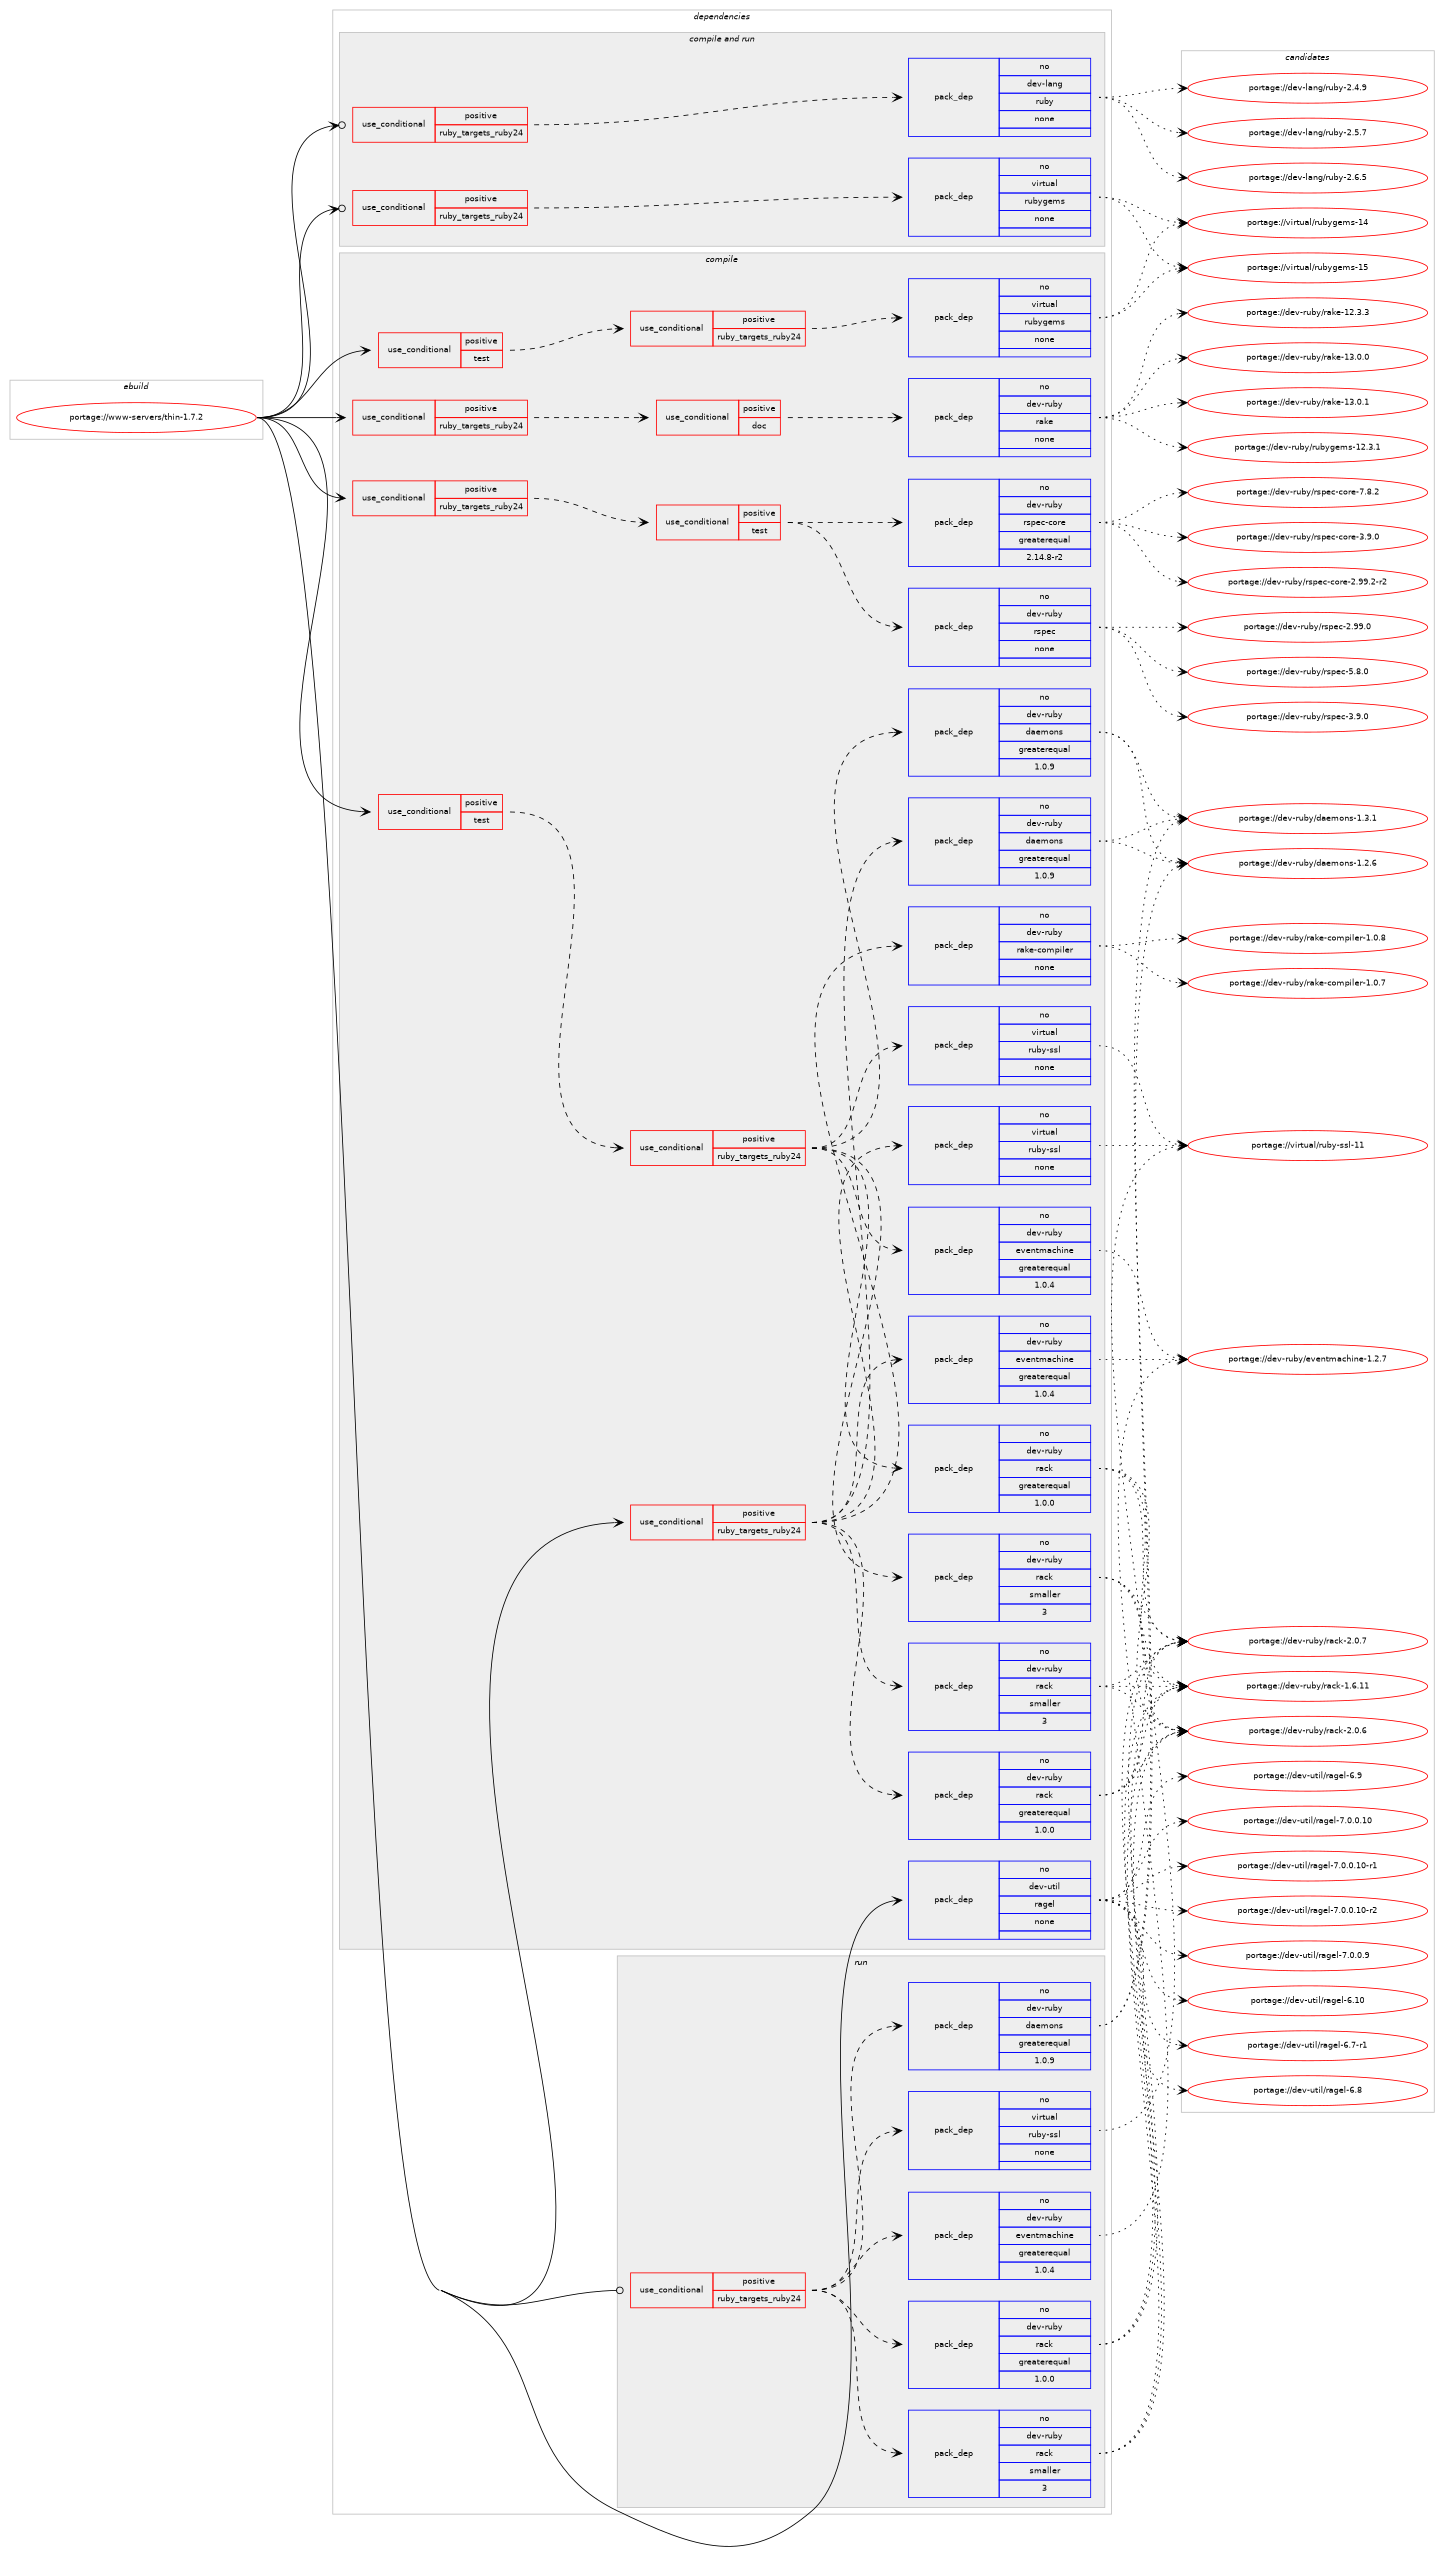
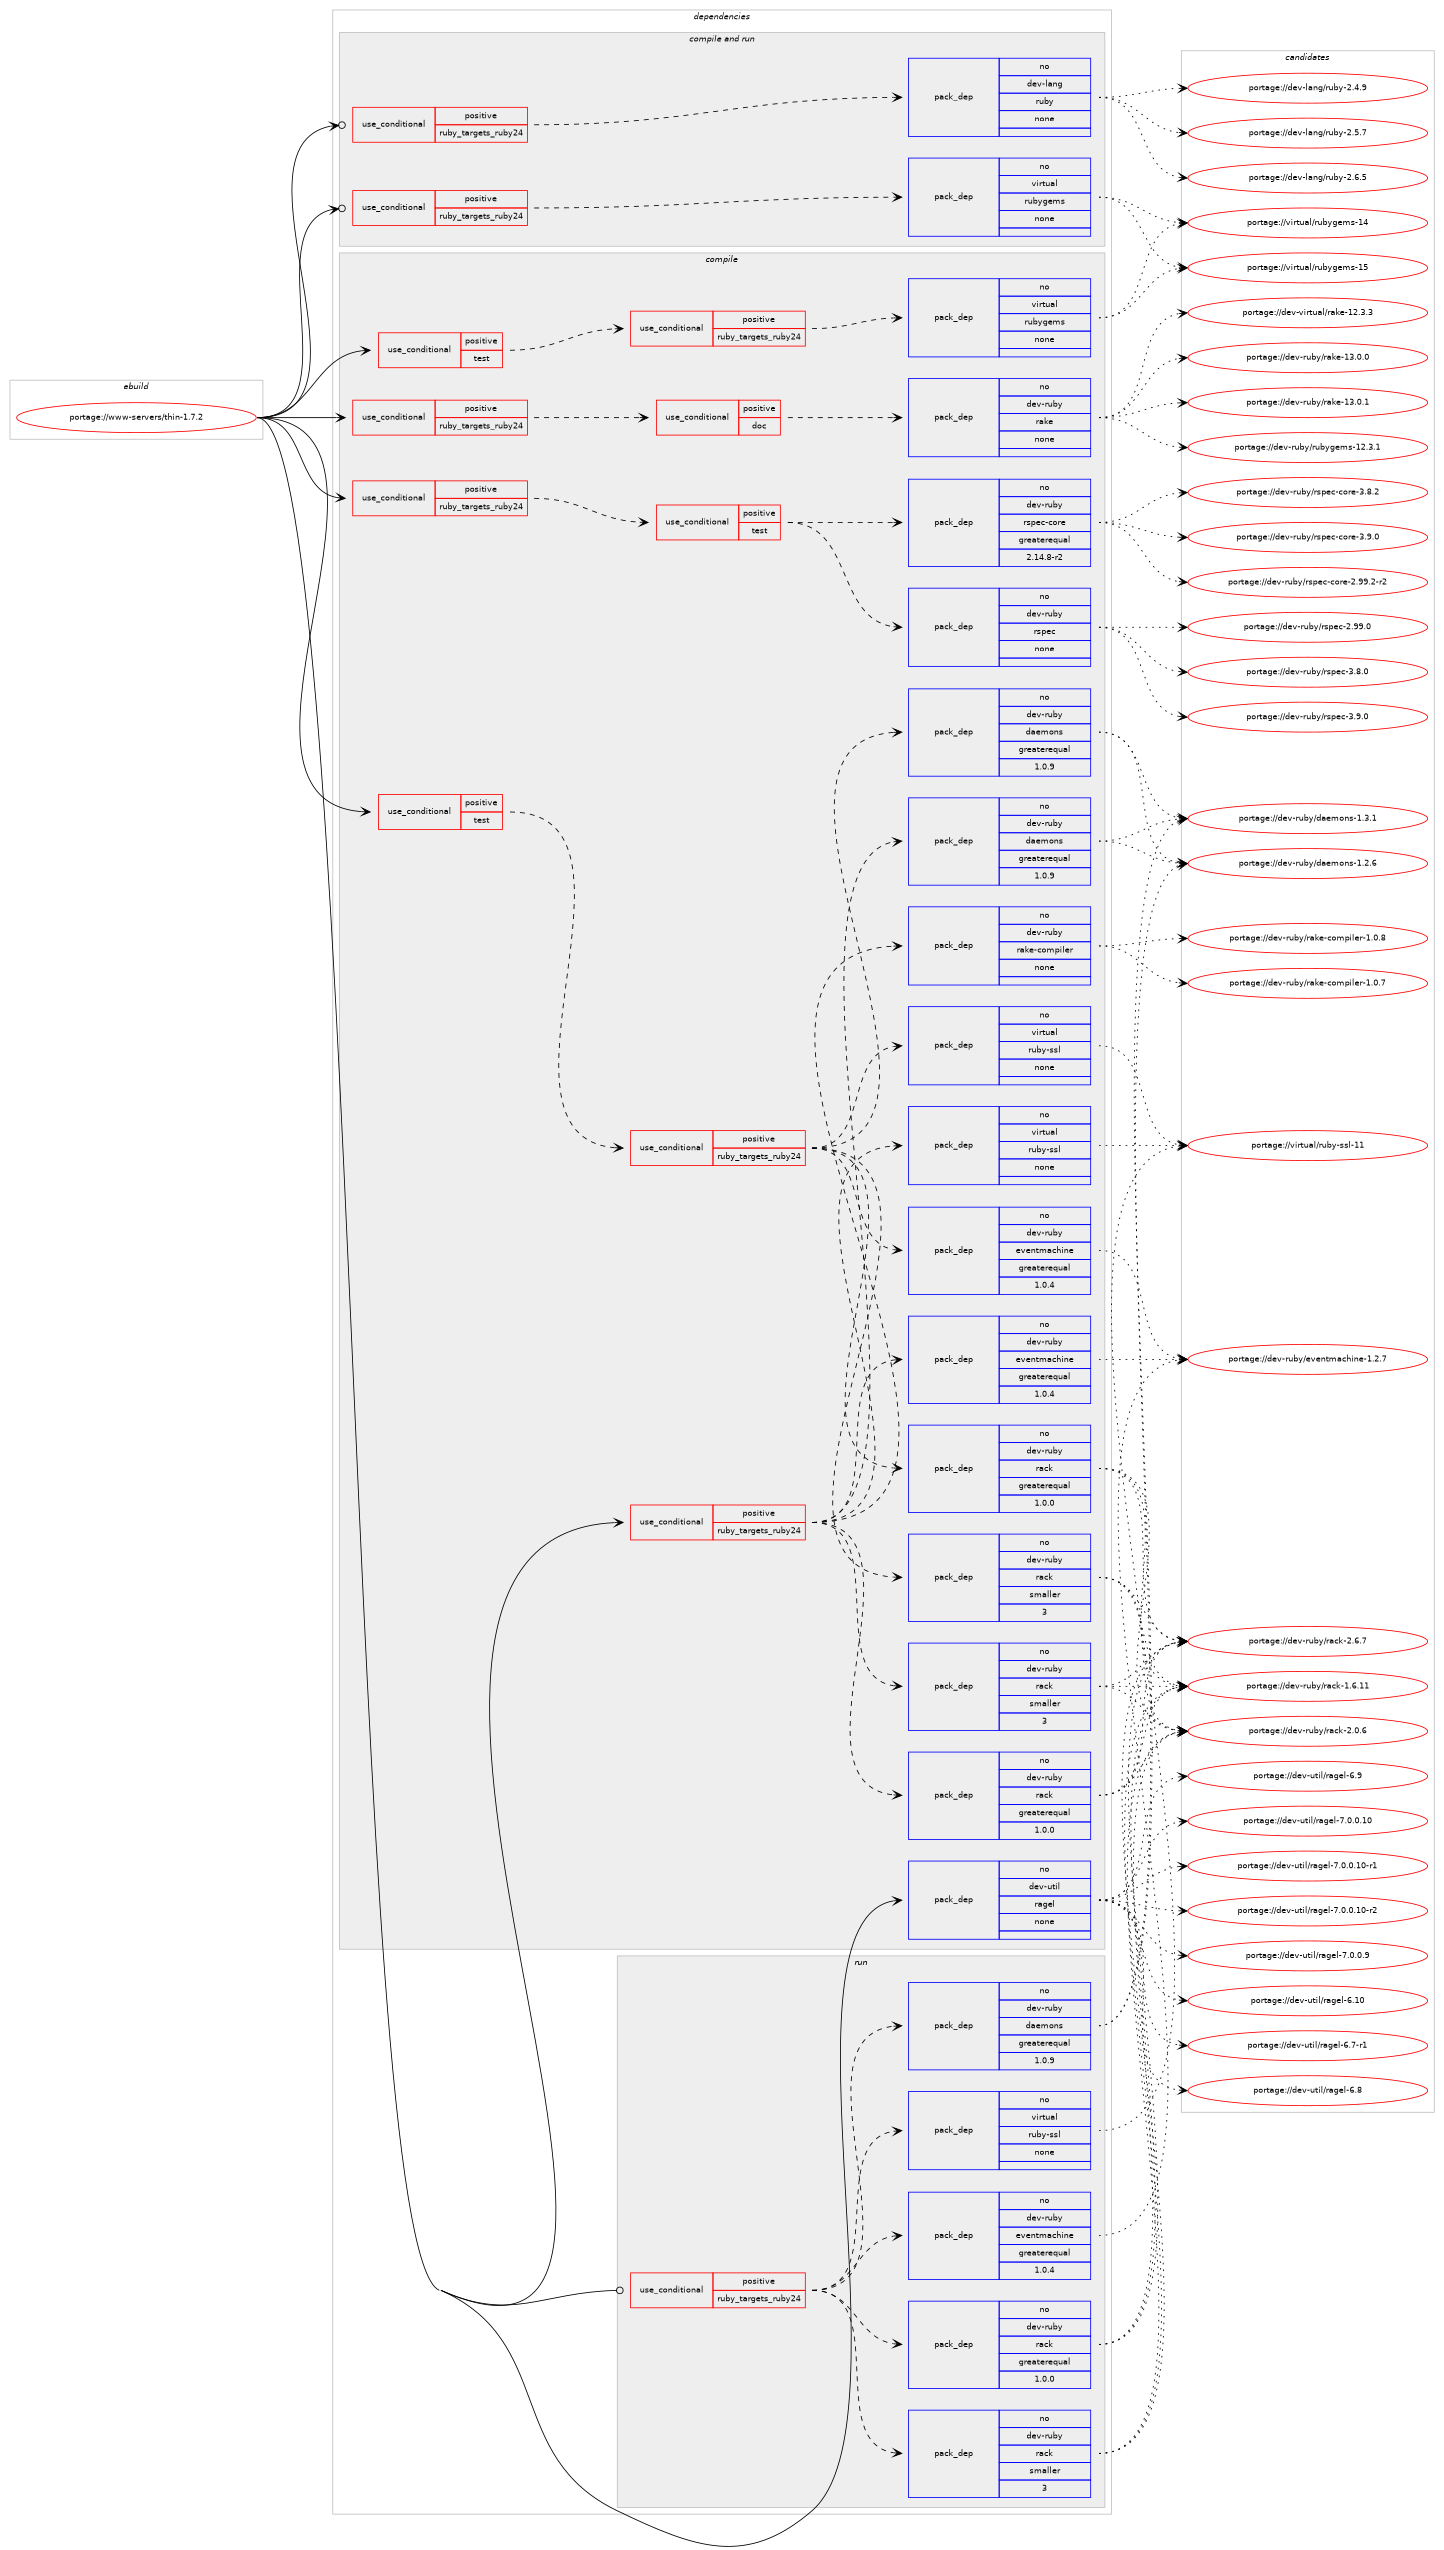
(1308, 313) -> (1308, 313)
(1308, 493) -> (1308, 493)
(1308, 672) -> (1308, 672)
(1308, 1641) -> (1308, 1641)
